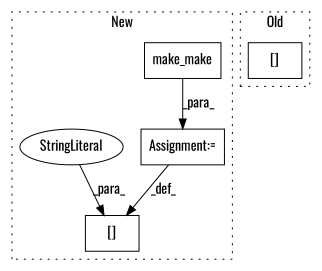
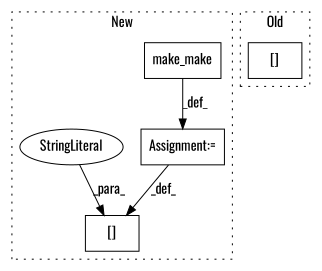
(199, 104) -> (195, 104)
